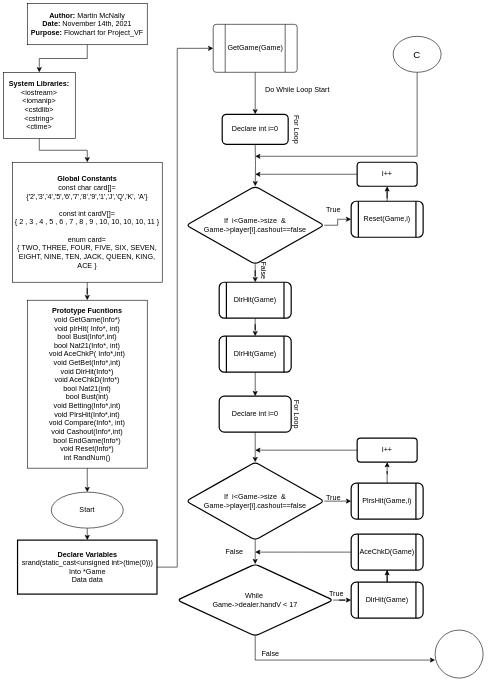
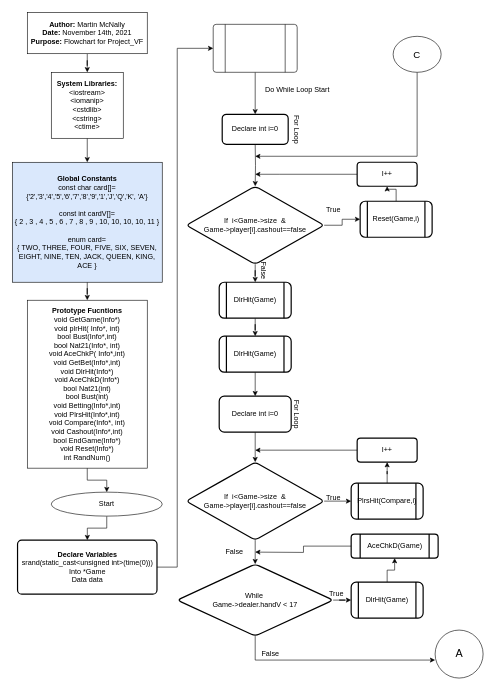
(87, 24) -> (87, 33)
(255, 48) -> none
(39, 105) -> (87, 105)
(387, 219) -> (396, 219)
(87, 222) -> (87, 222)
(387, 501) -> (387, 501)
(87, 510) -> (107, 504)
(387, 552) -> (395, 546)
(87, 567) -> (87, 567)
none -> (459, 654)
